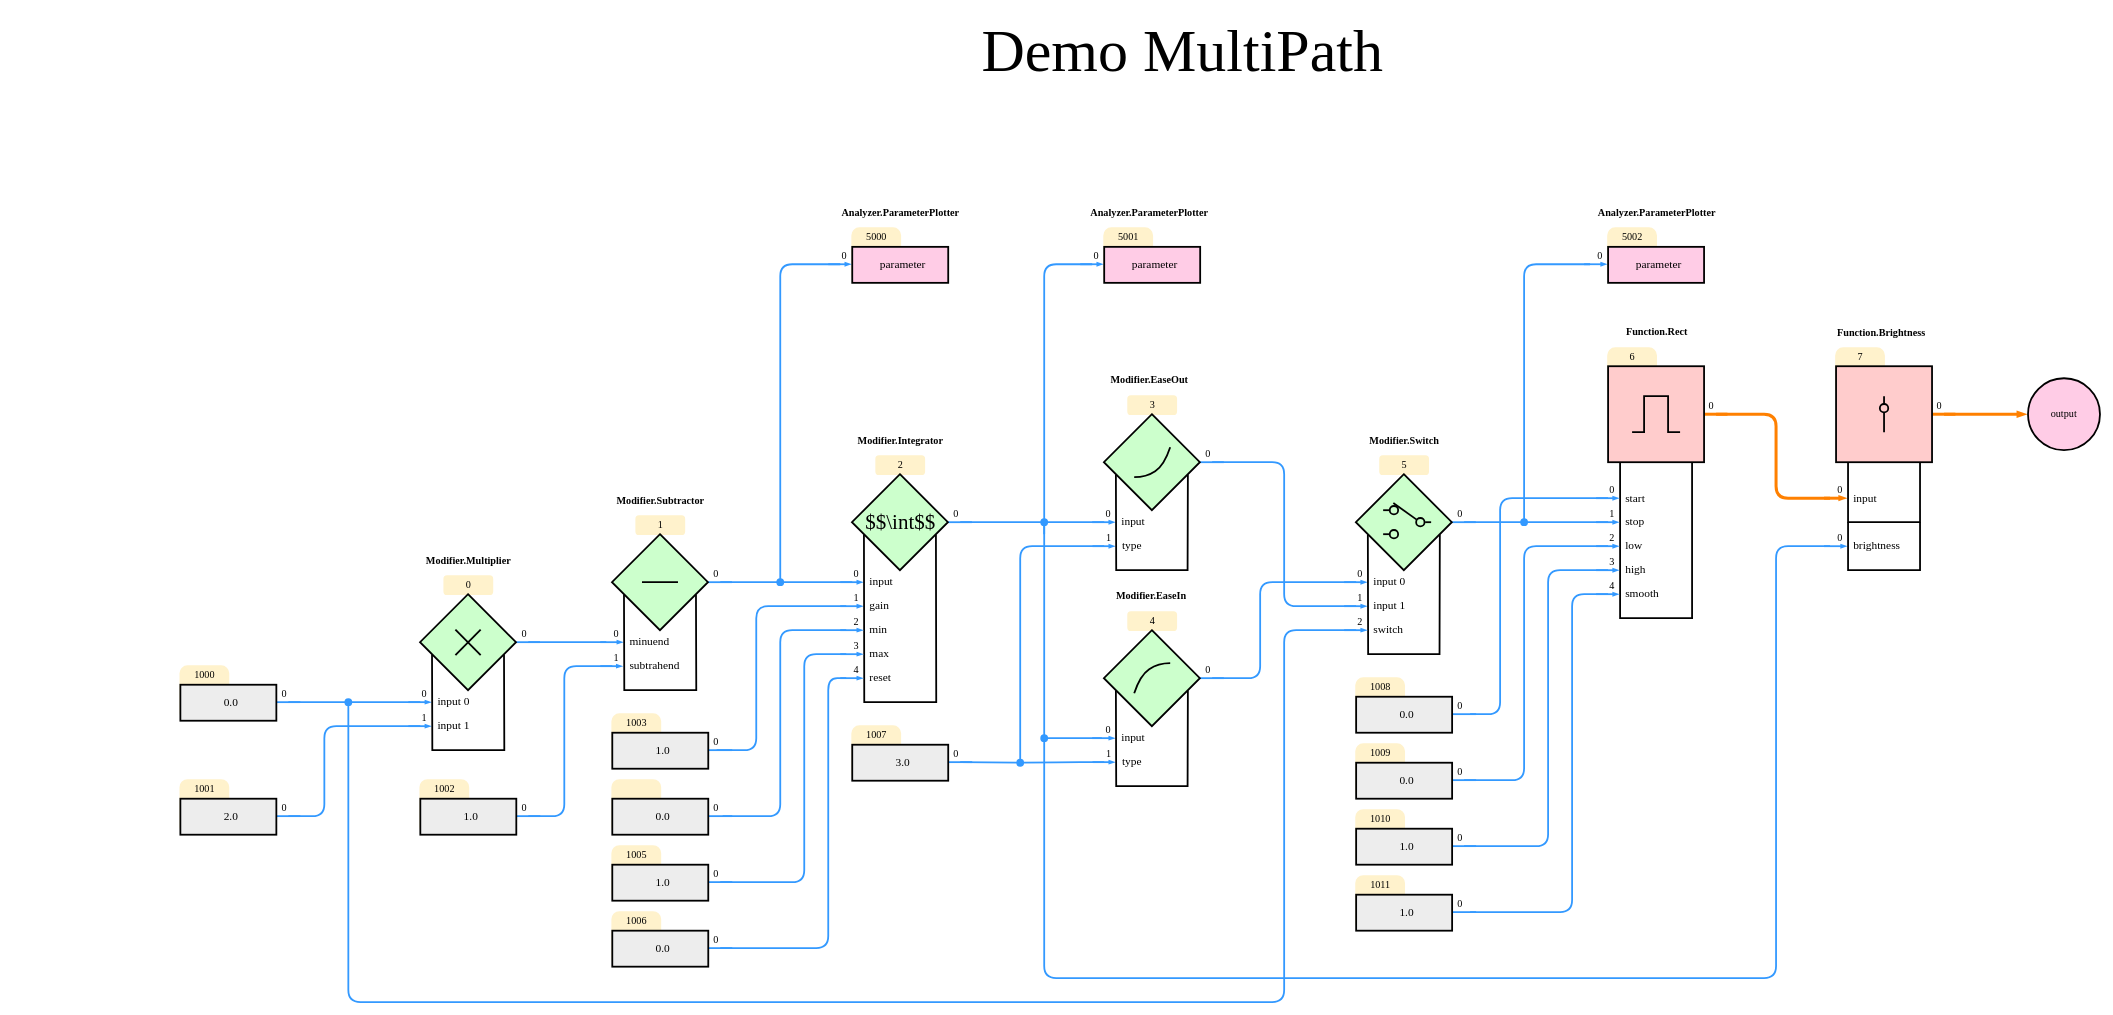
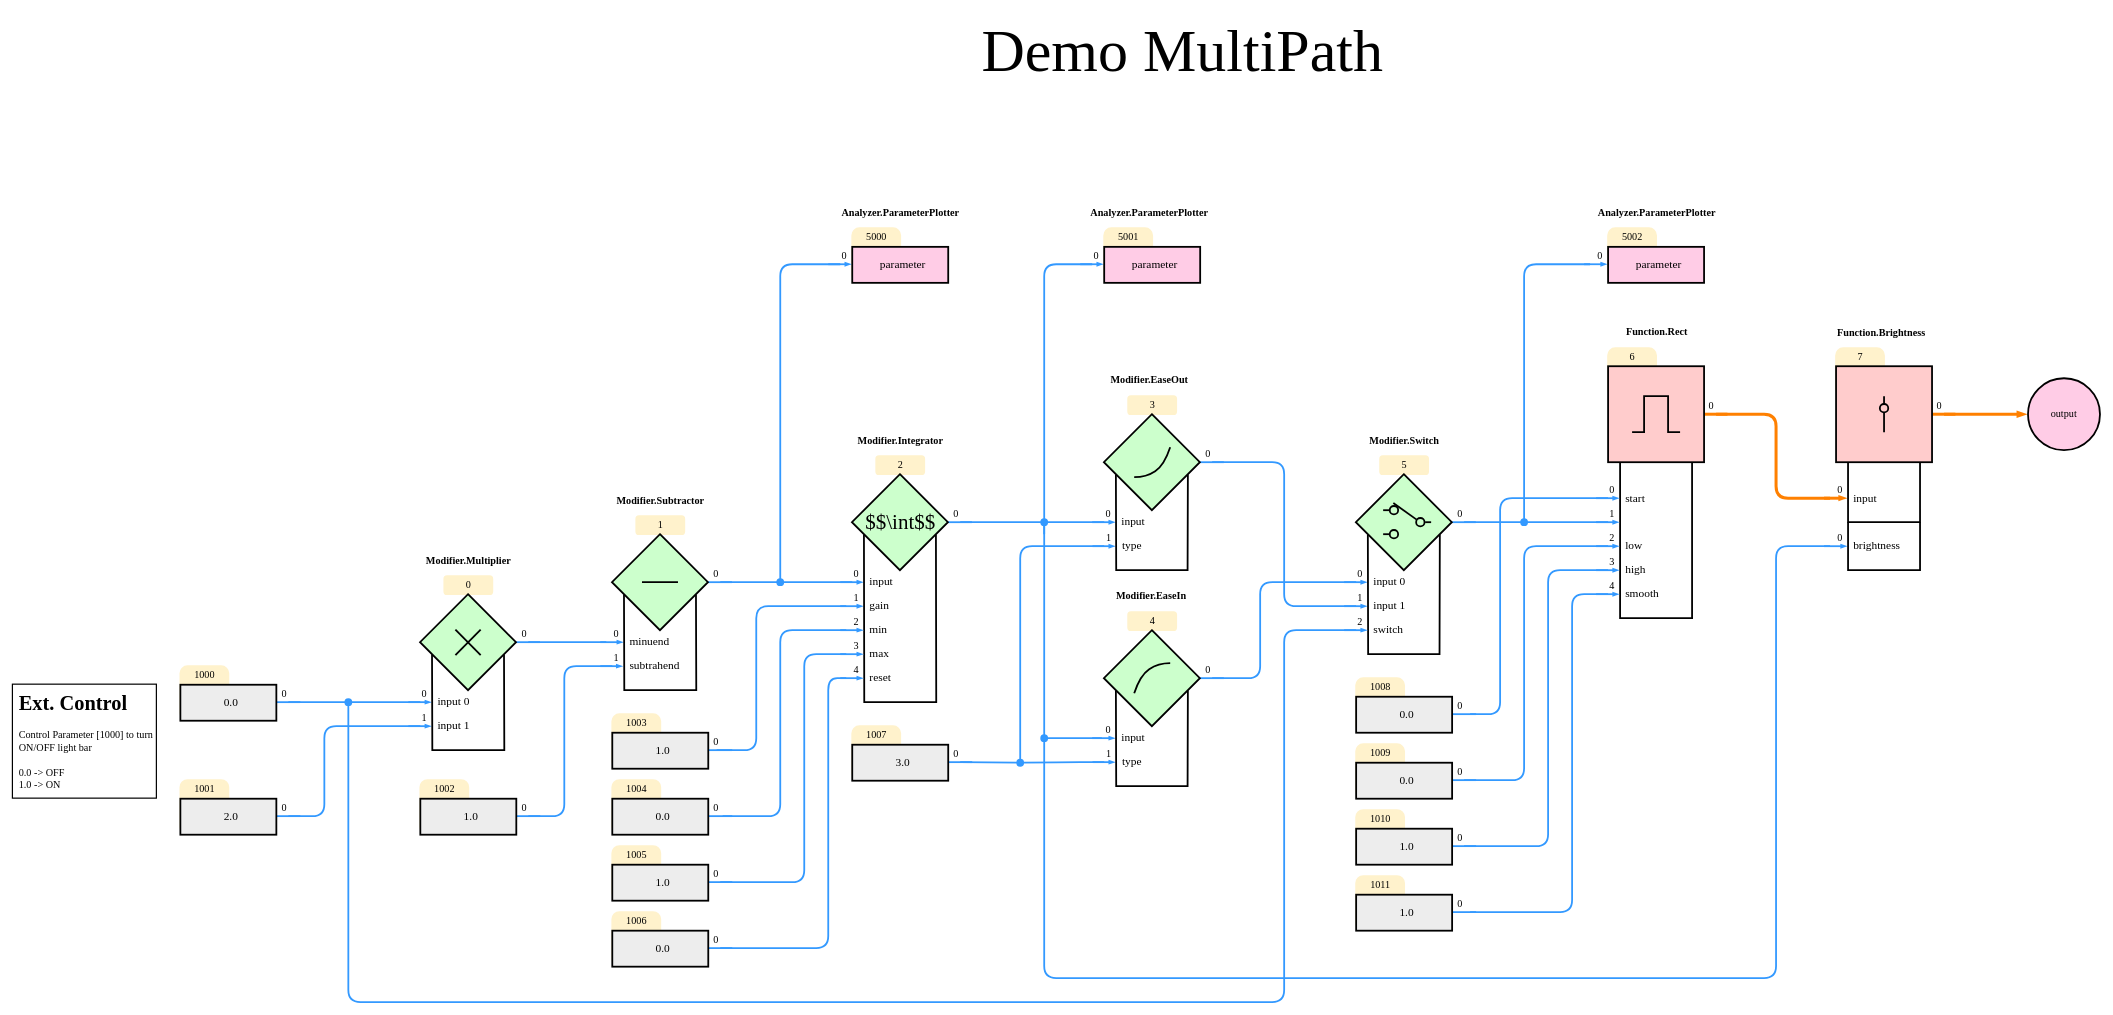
(1638, 522) -> none
none -> (84, 741)
none -> (636, 789)
